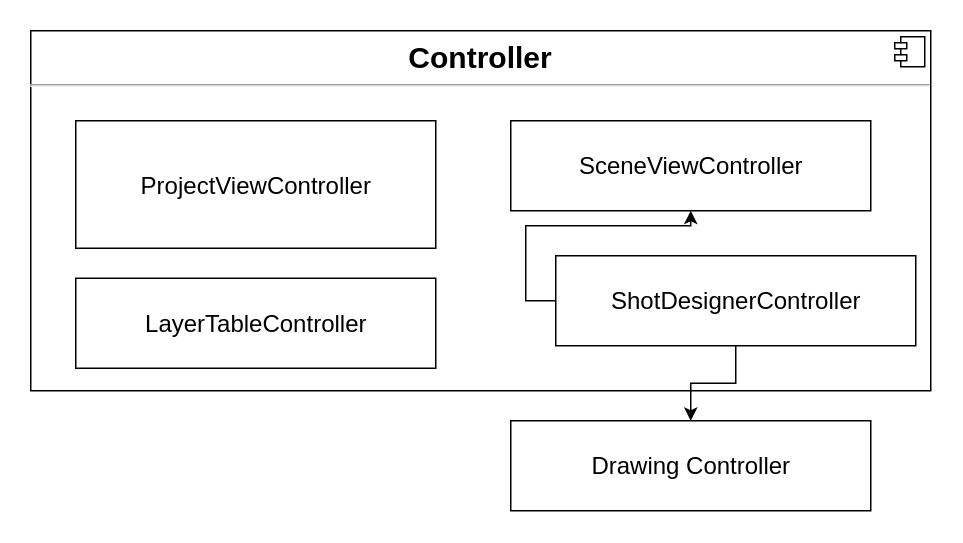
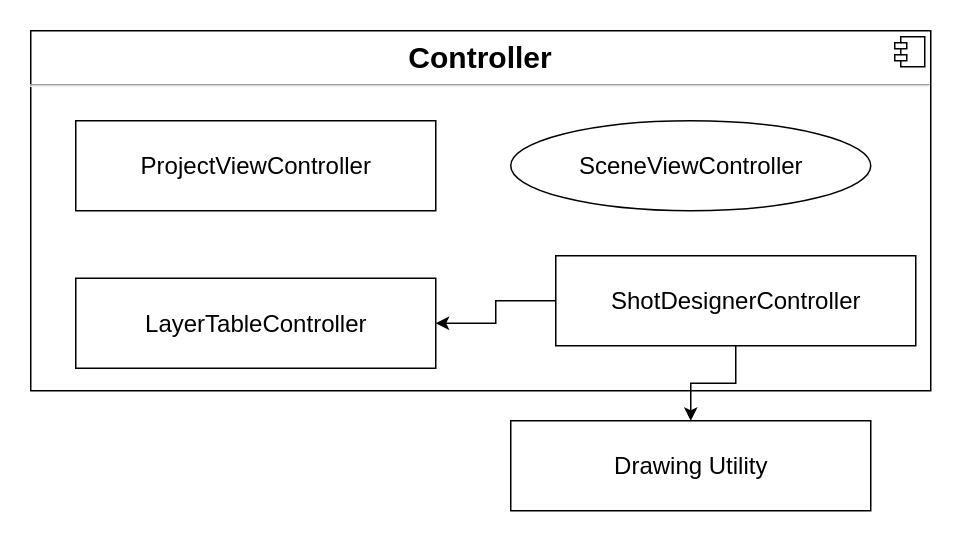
(691, 166) -> (691, 166)
(256, 185) -> (256, 166)
(572, 226) -> (496, 321)
(692, 466) -> (692, 466)
